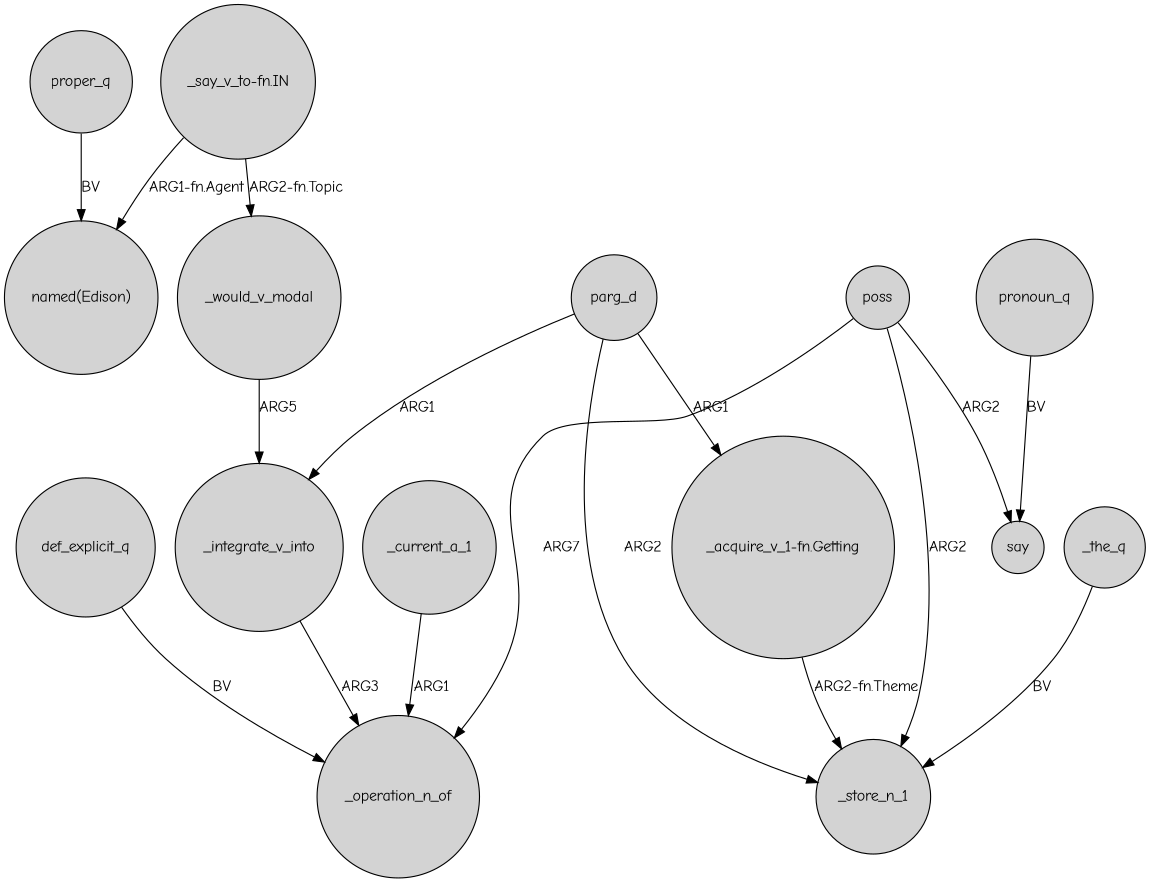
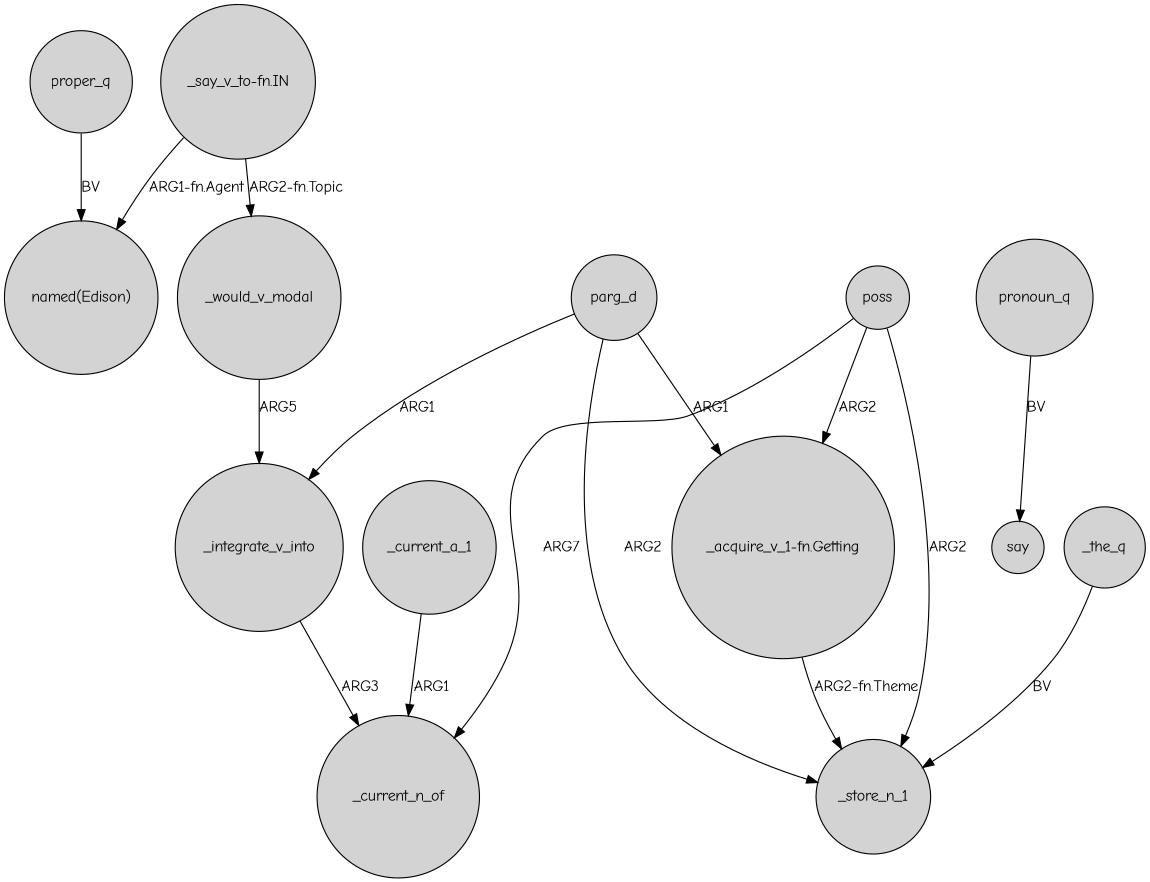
(963, 412) -> (847, 380)
(86, 547) -> none
(398, 797) -> (398, 797)
